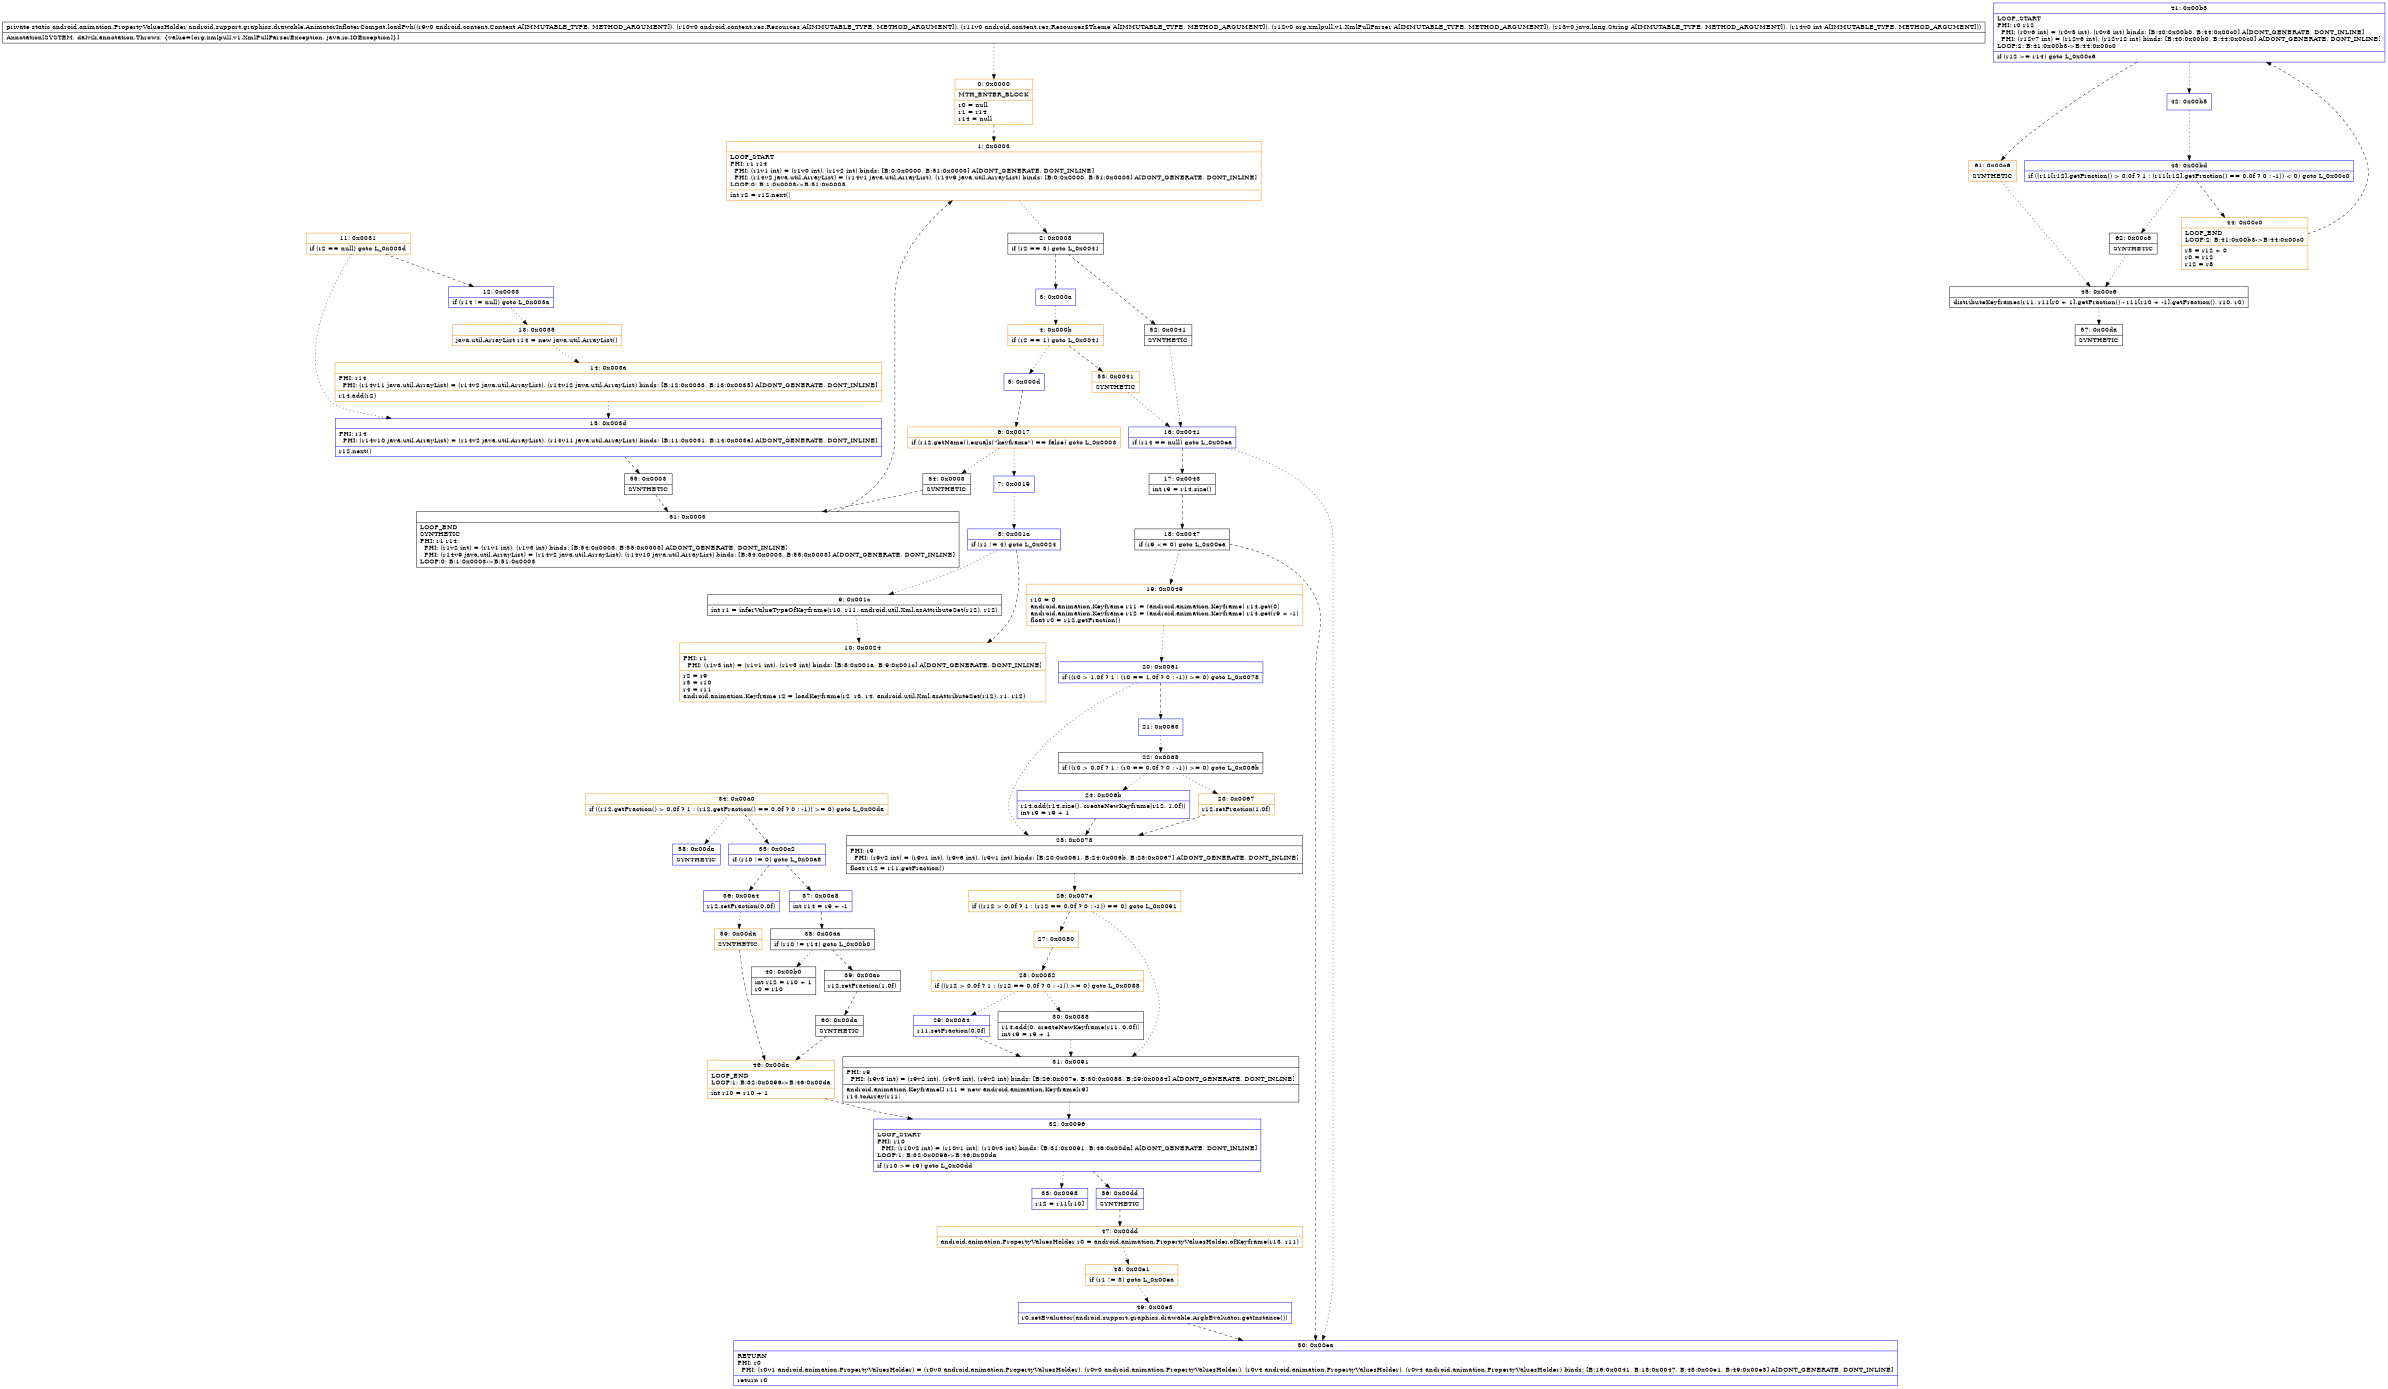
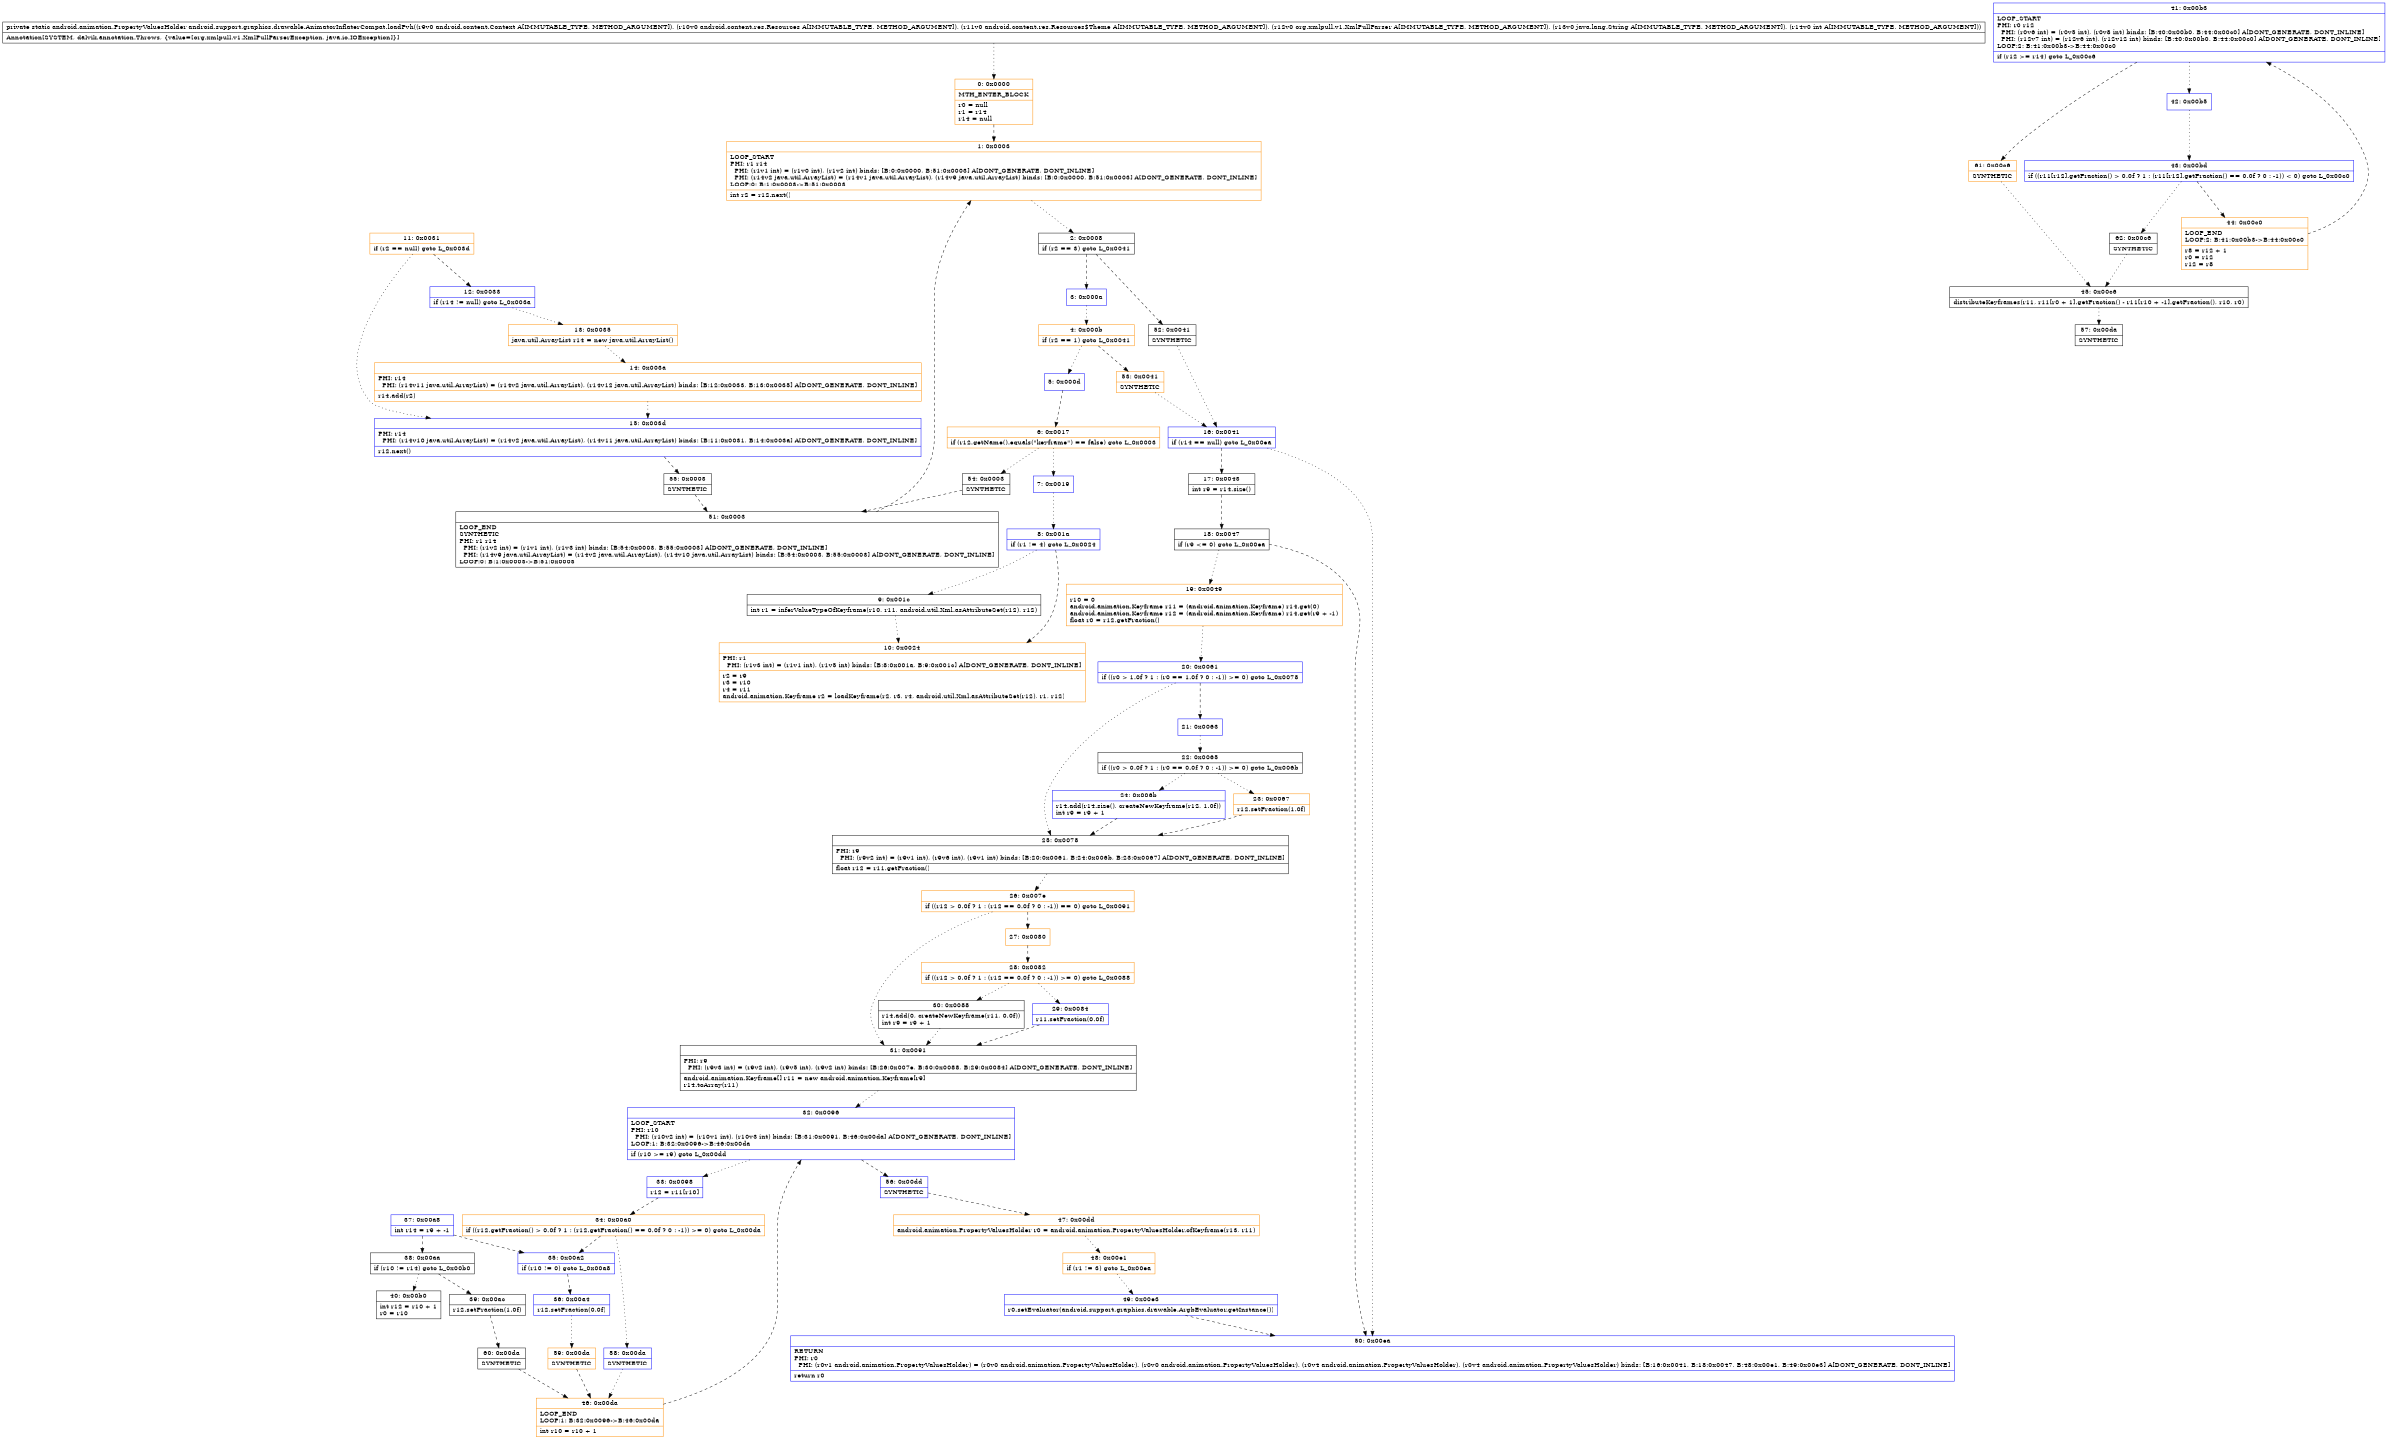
(2206, 250) -> (2206, 250)
(797, 876) -> (487, 1244)
none -> (646, 1205)
none -> (617, 1381)
